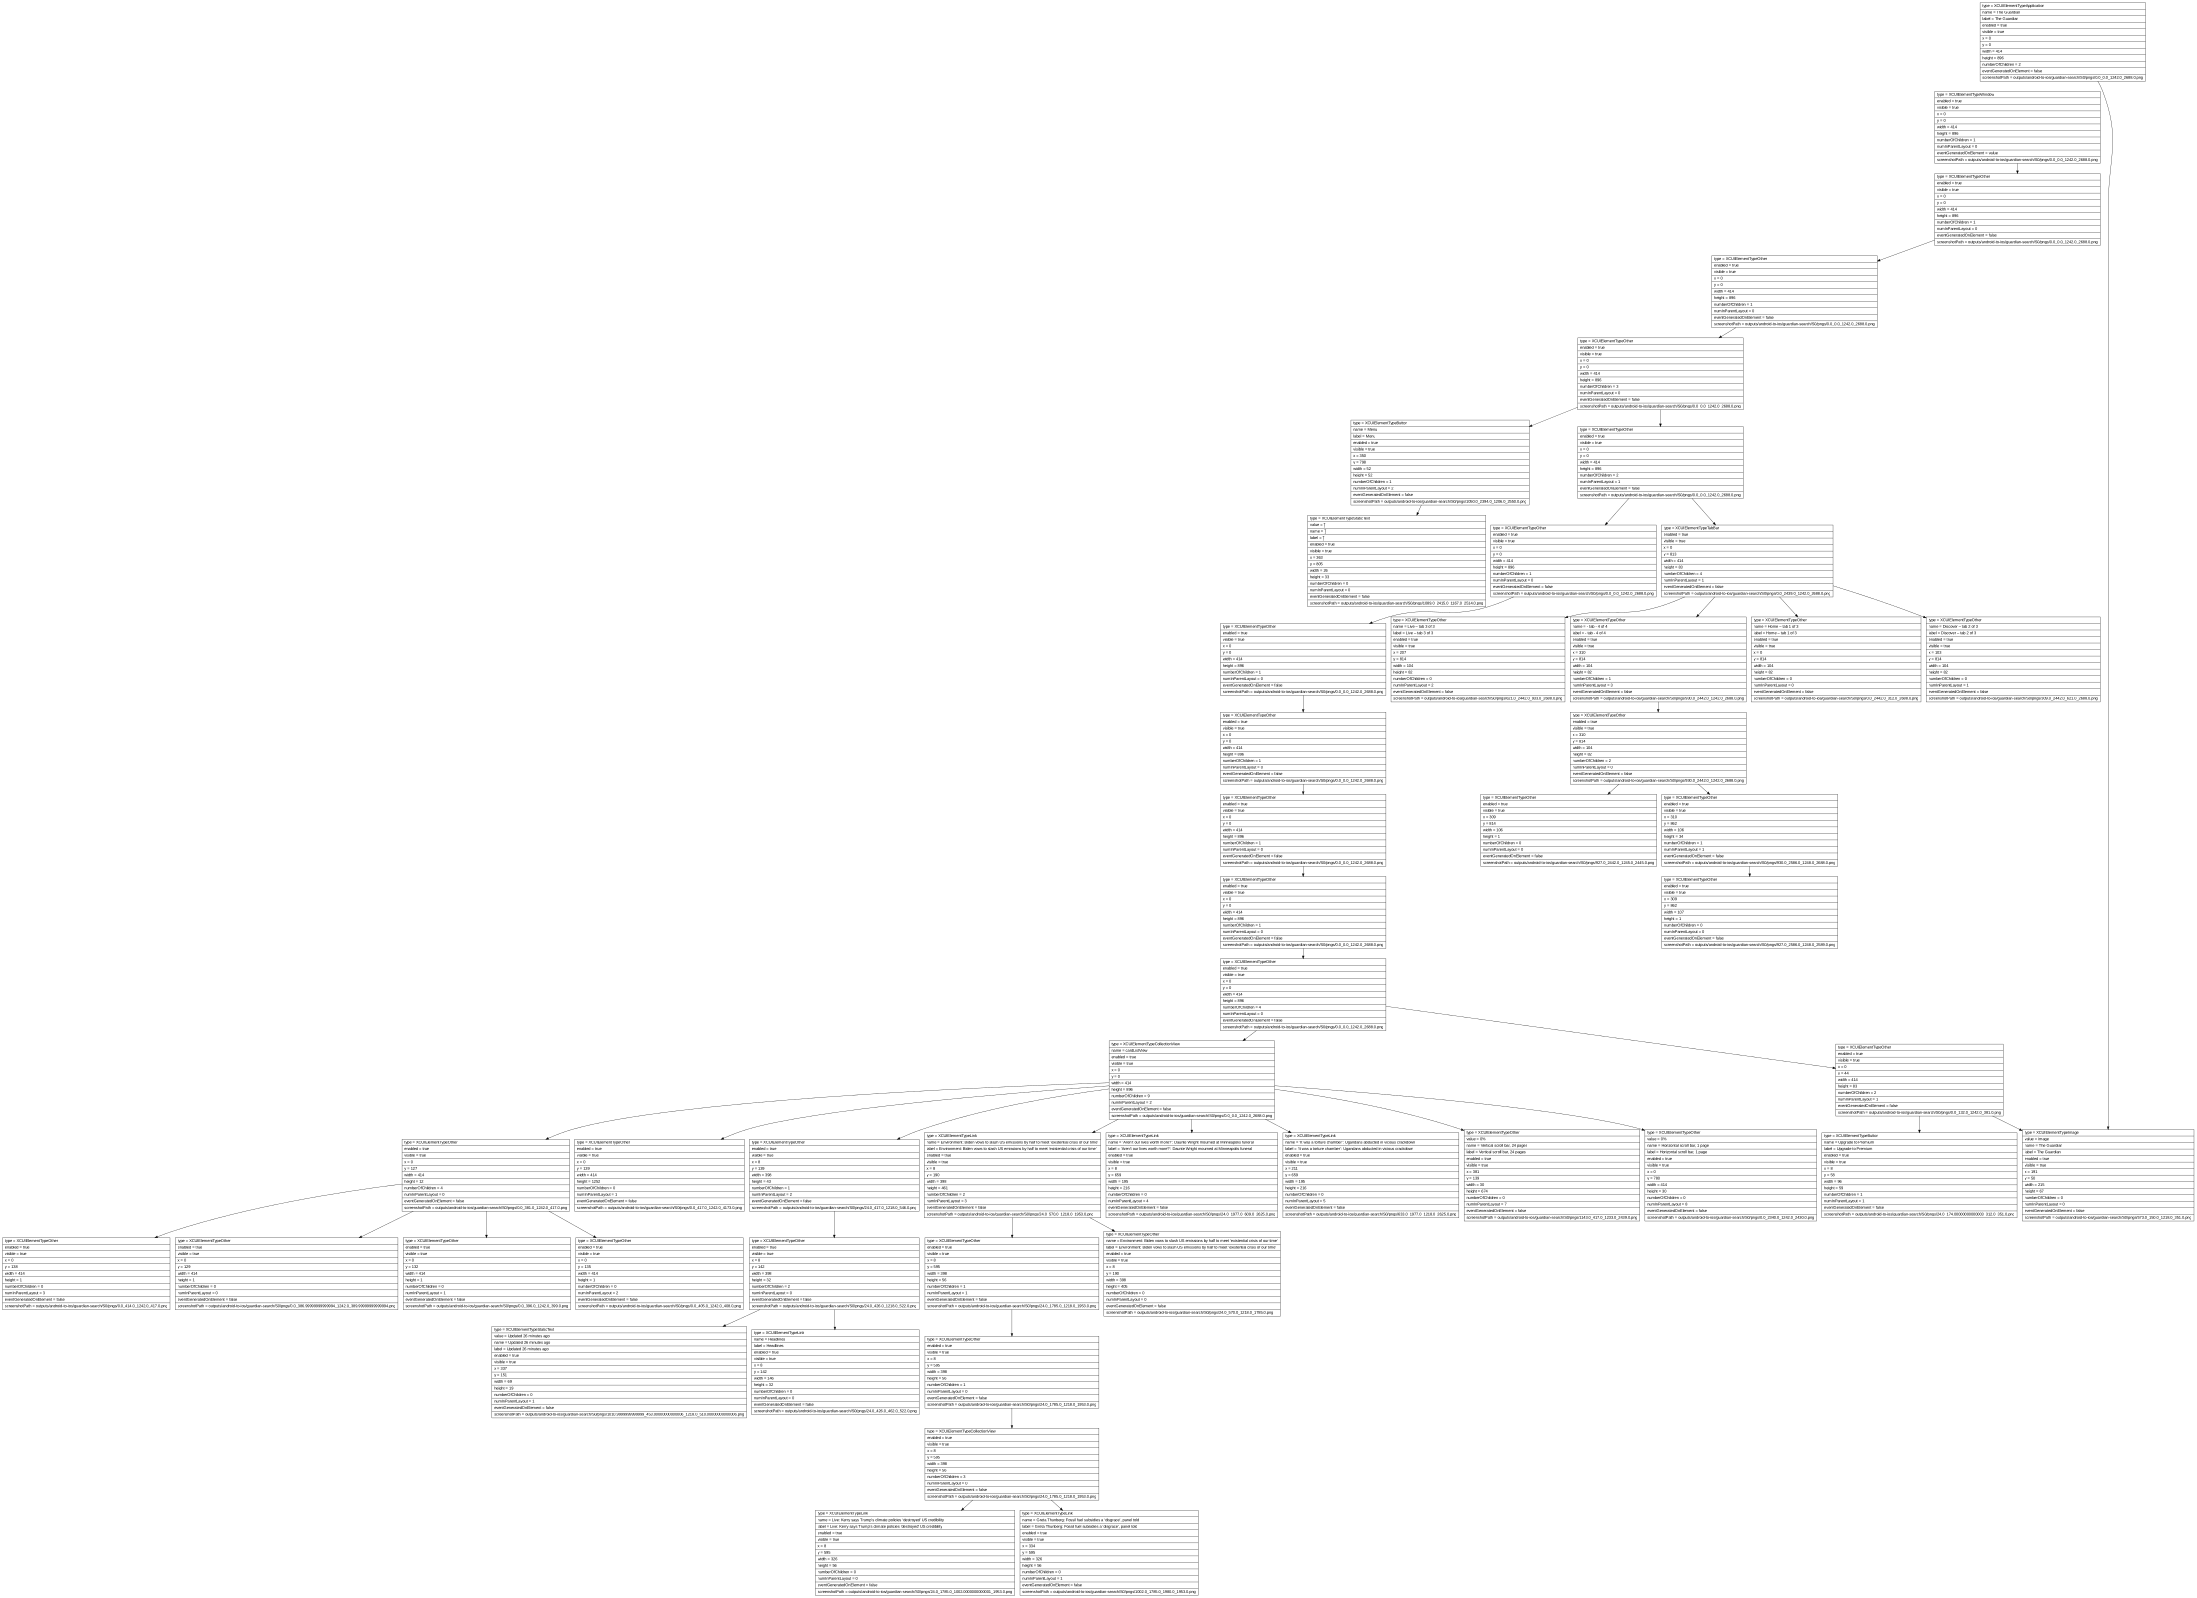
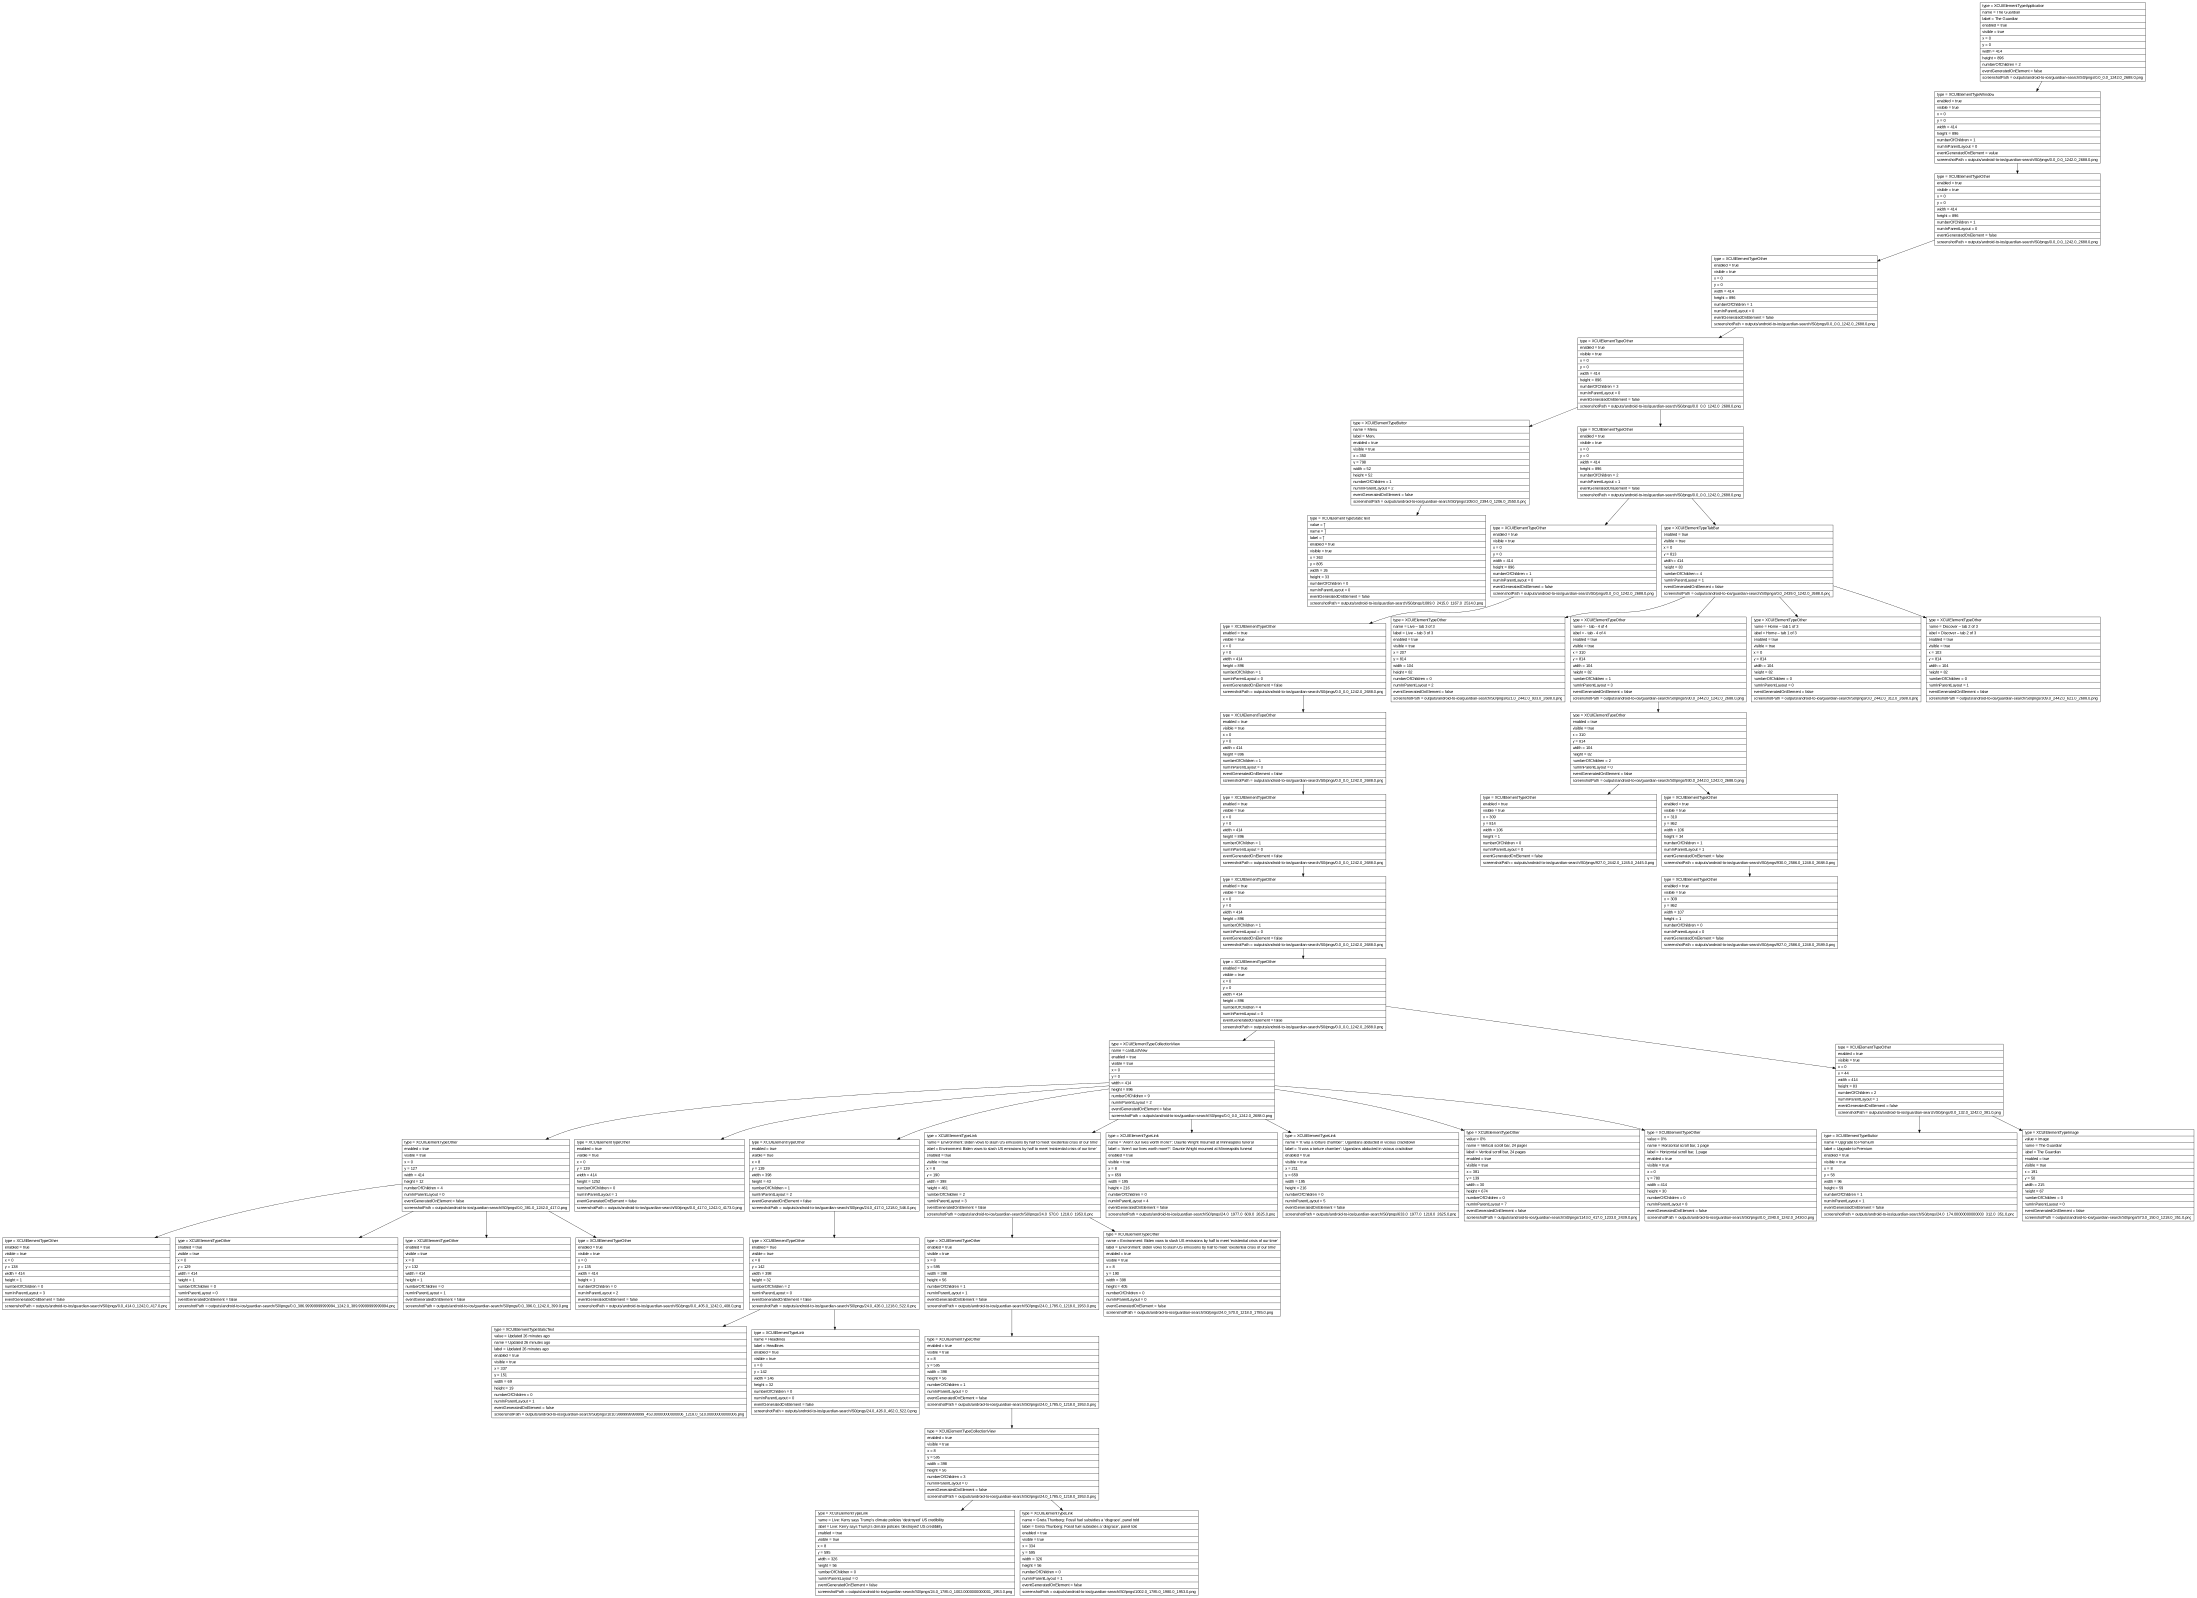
(2108, 603) -> (2040, 85)
